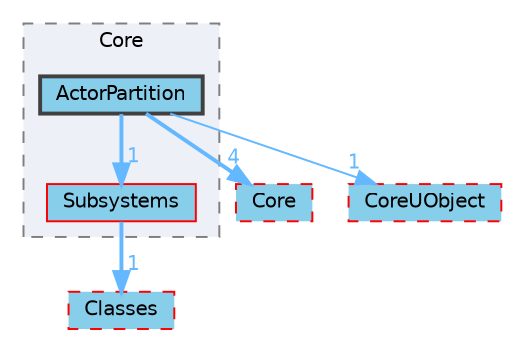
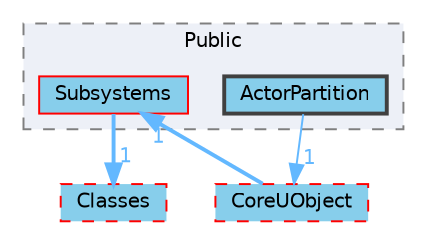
(121, 42) -> (213, 42)
(121, 139) -> (211, 154)
(274, 203) -> none
